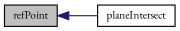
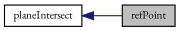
(83, 16) -> (108, 16)
